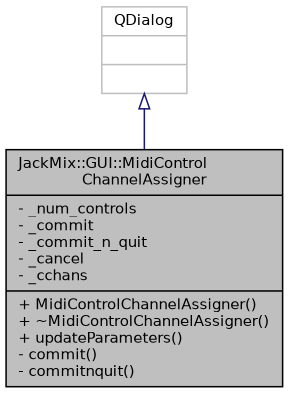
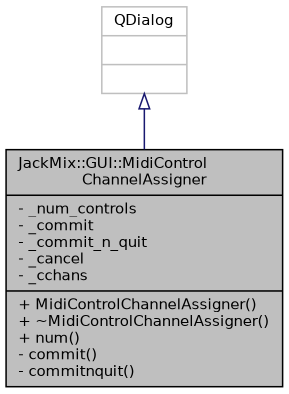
(101, 338) -> (49, 338)
